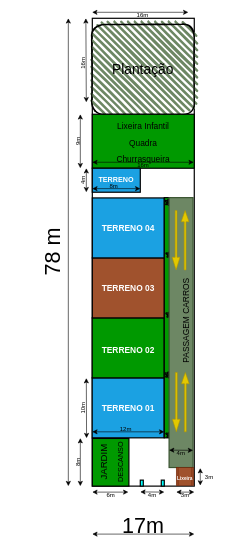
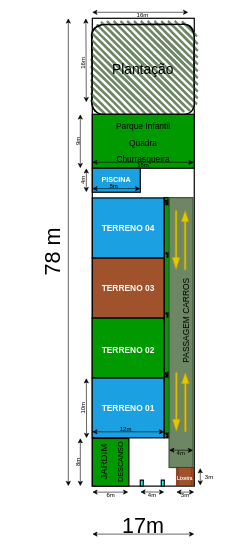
(143, 141) -> (143, 141)
(116, 180) -> (116, 180)
